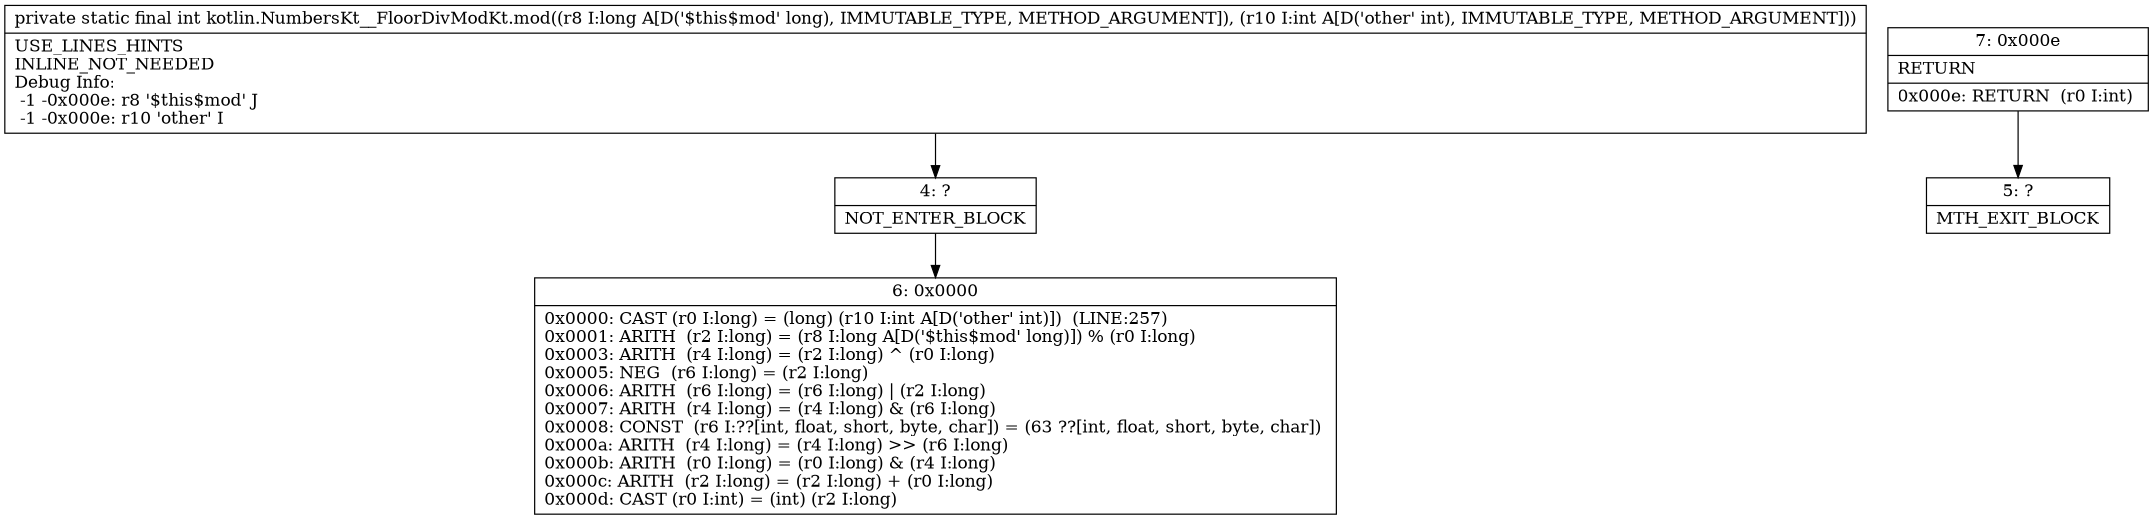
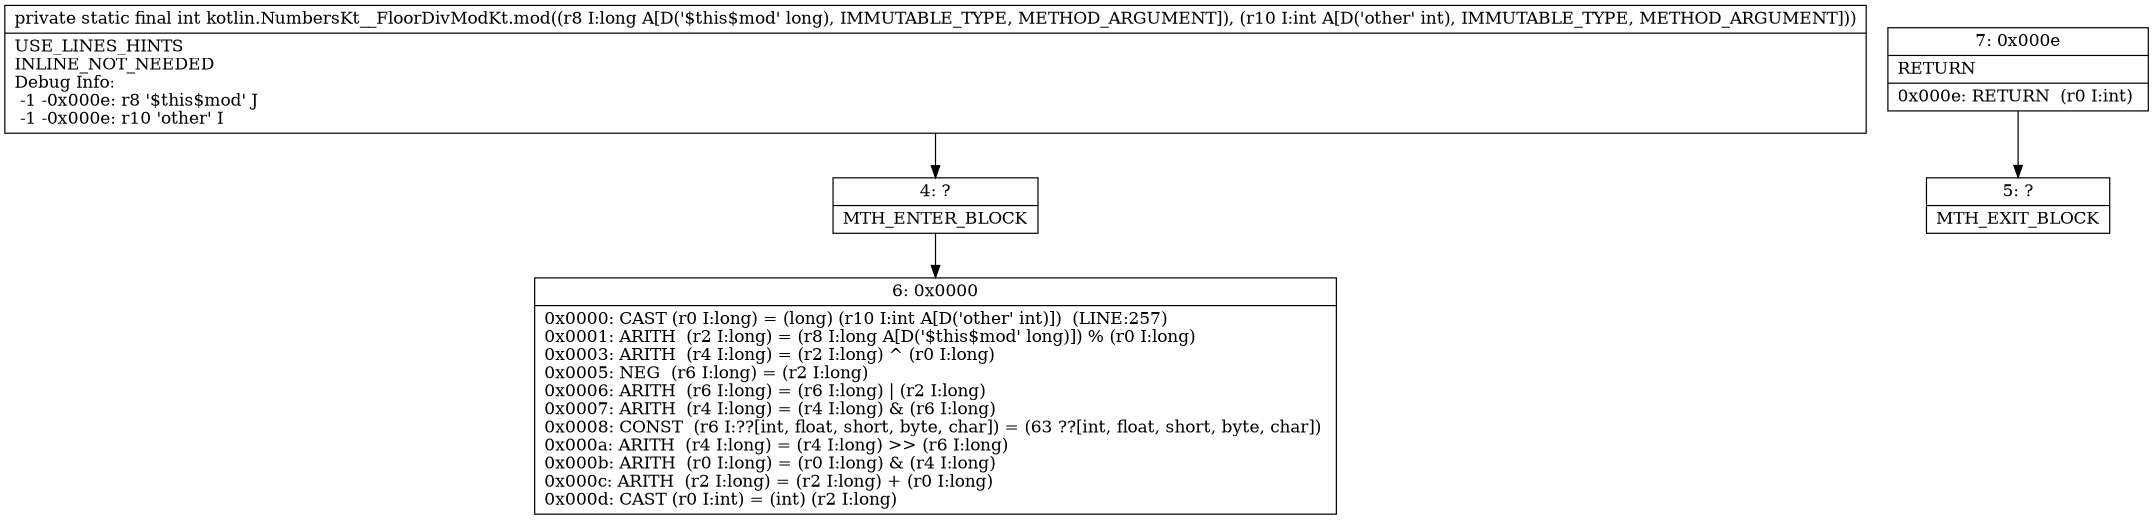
(936, 219) -> (936, 219)
